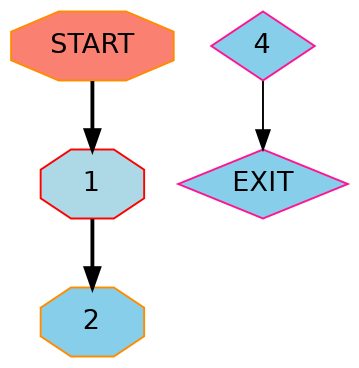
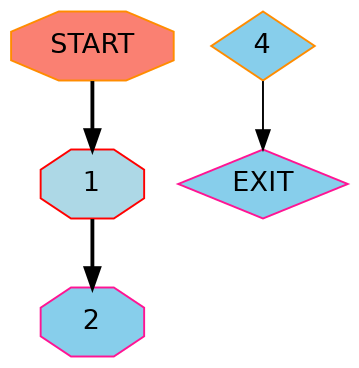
(263, 46) -> (263, 46)
(92, 322) -> (92, 322)
